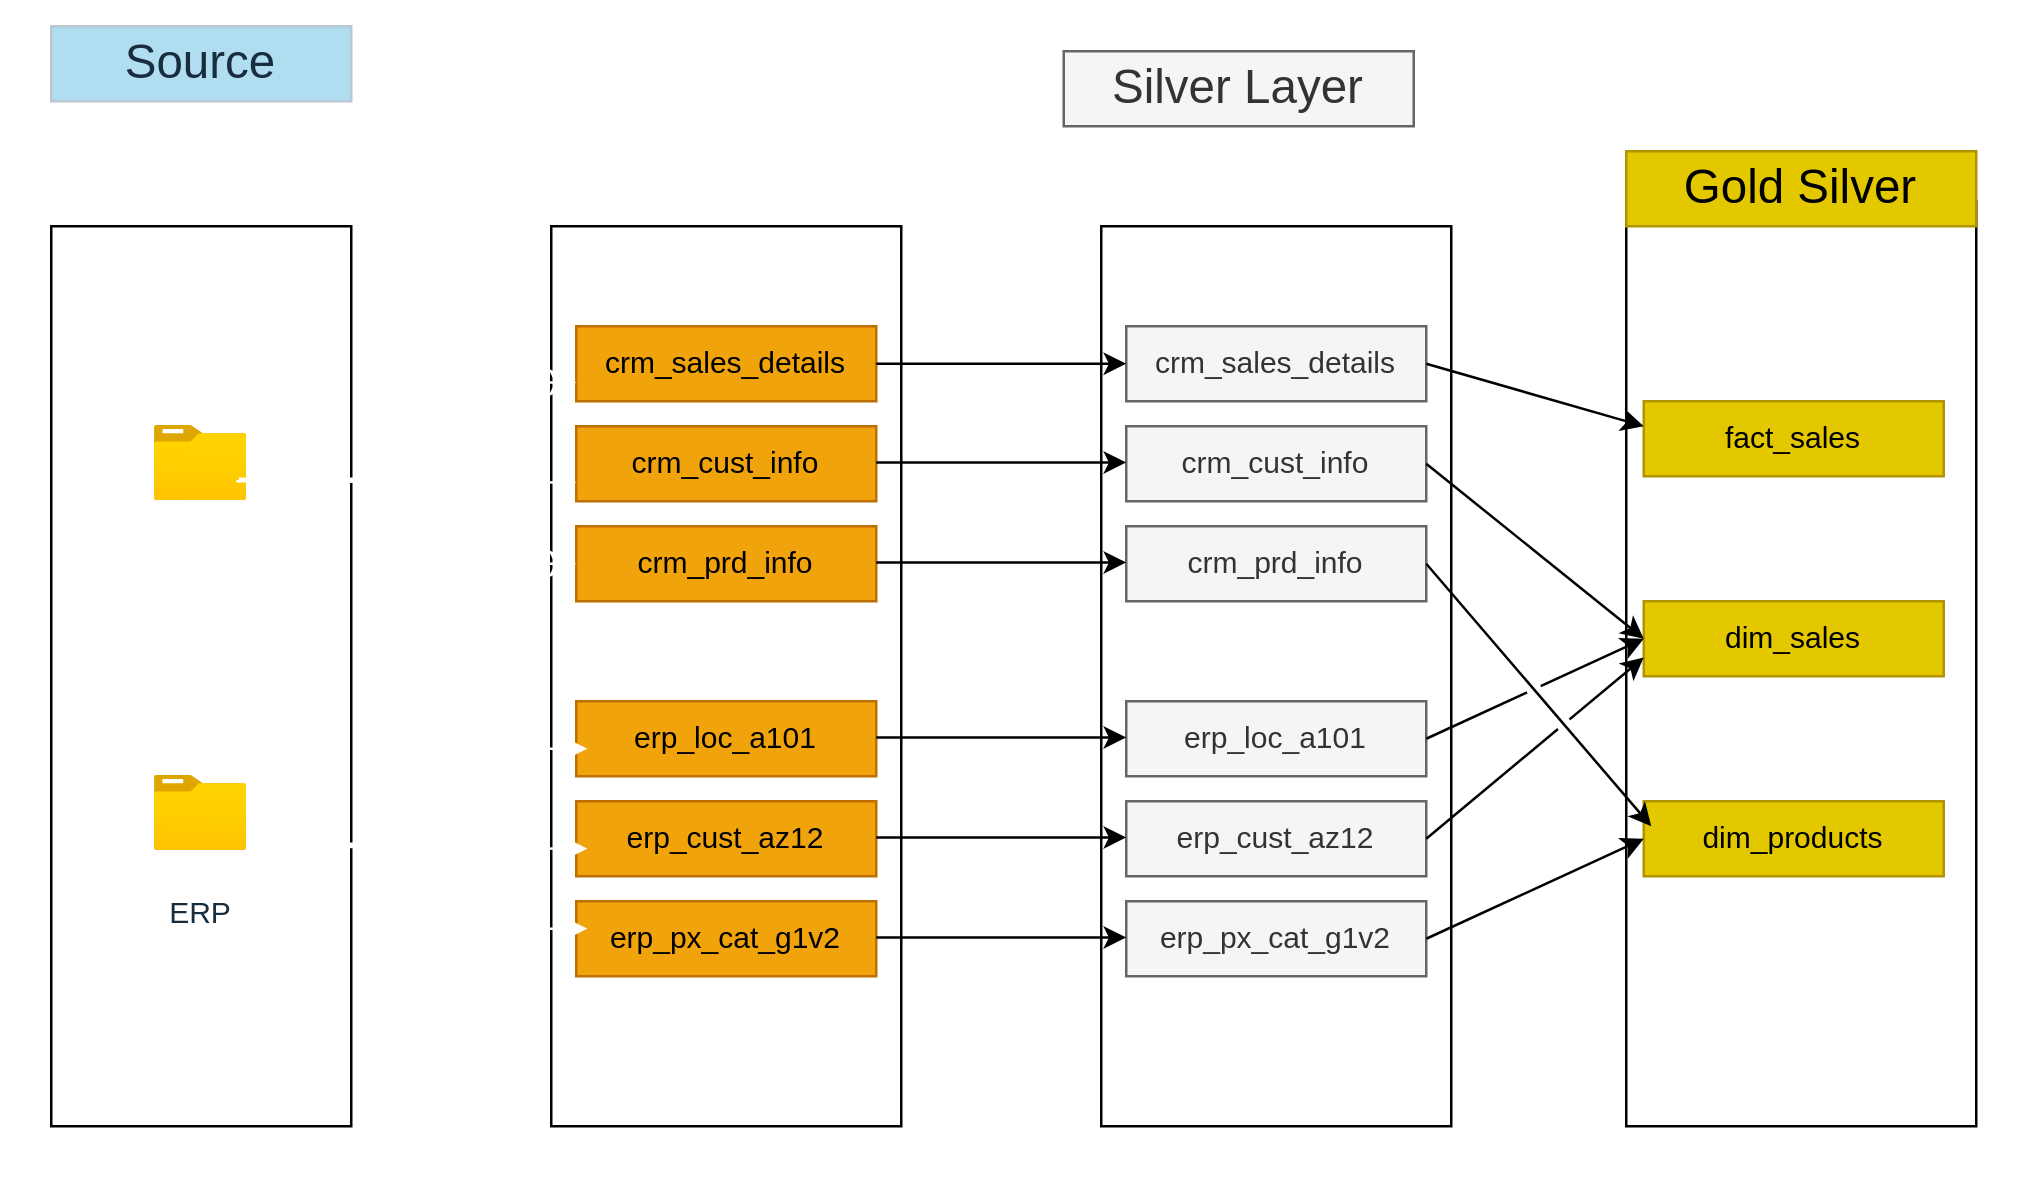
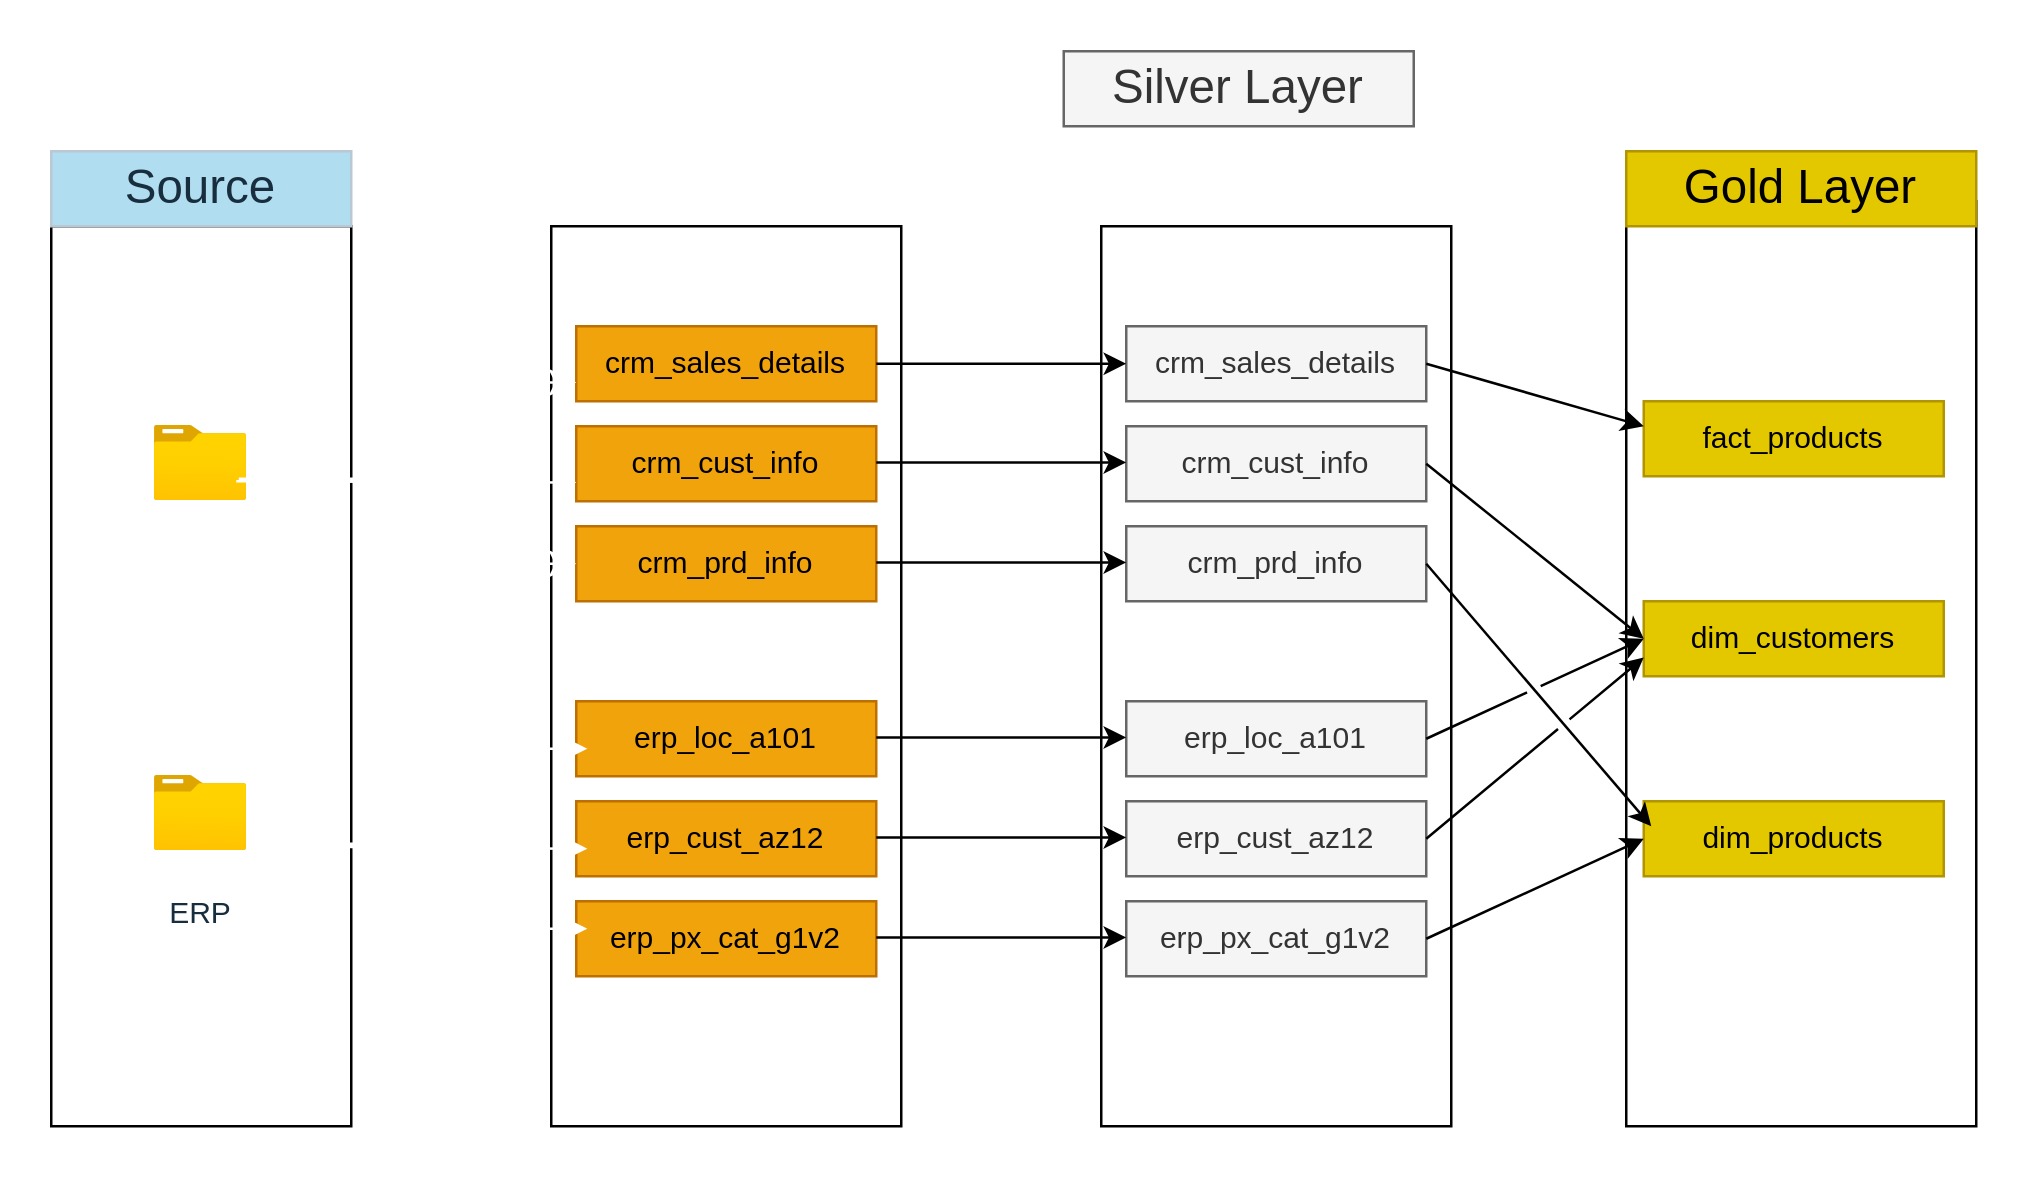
(201, 64) -> (201, 189)
(1801, 189) -> (1801, 189)
(1794, 439) -> (1794, 439)
(1794, 639) -> (1794, 639)
